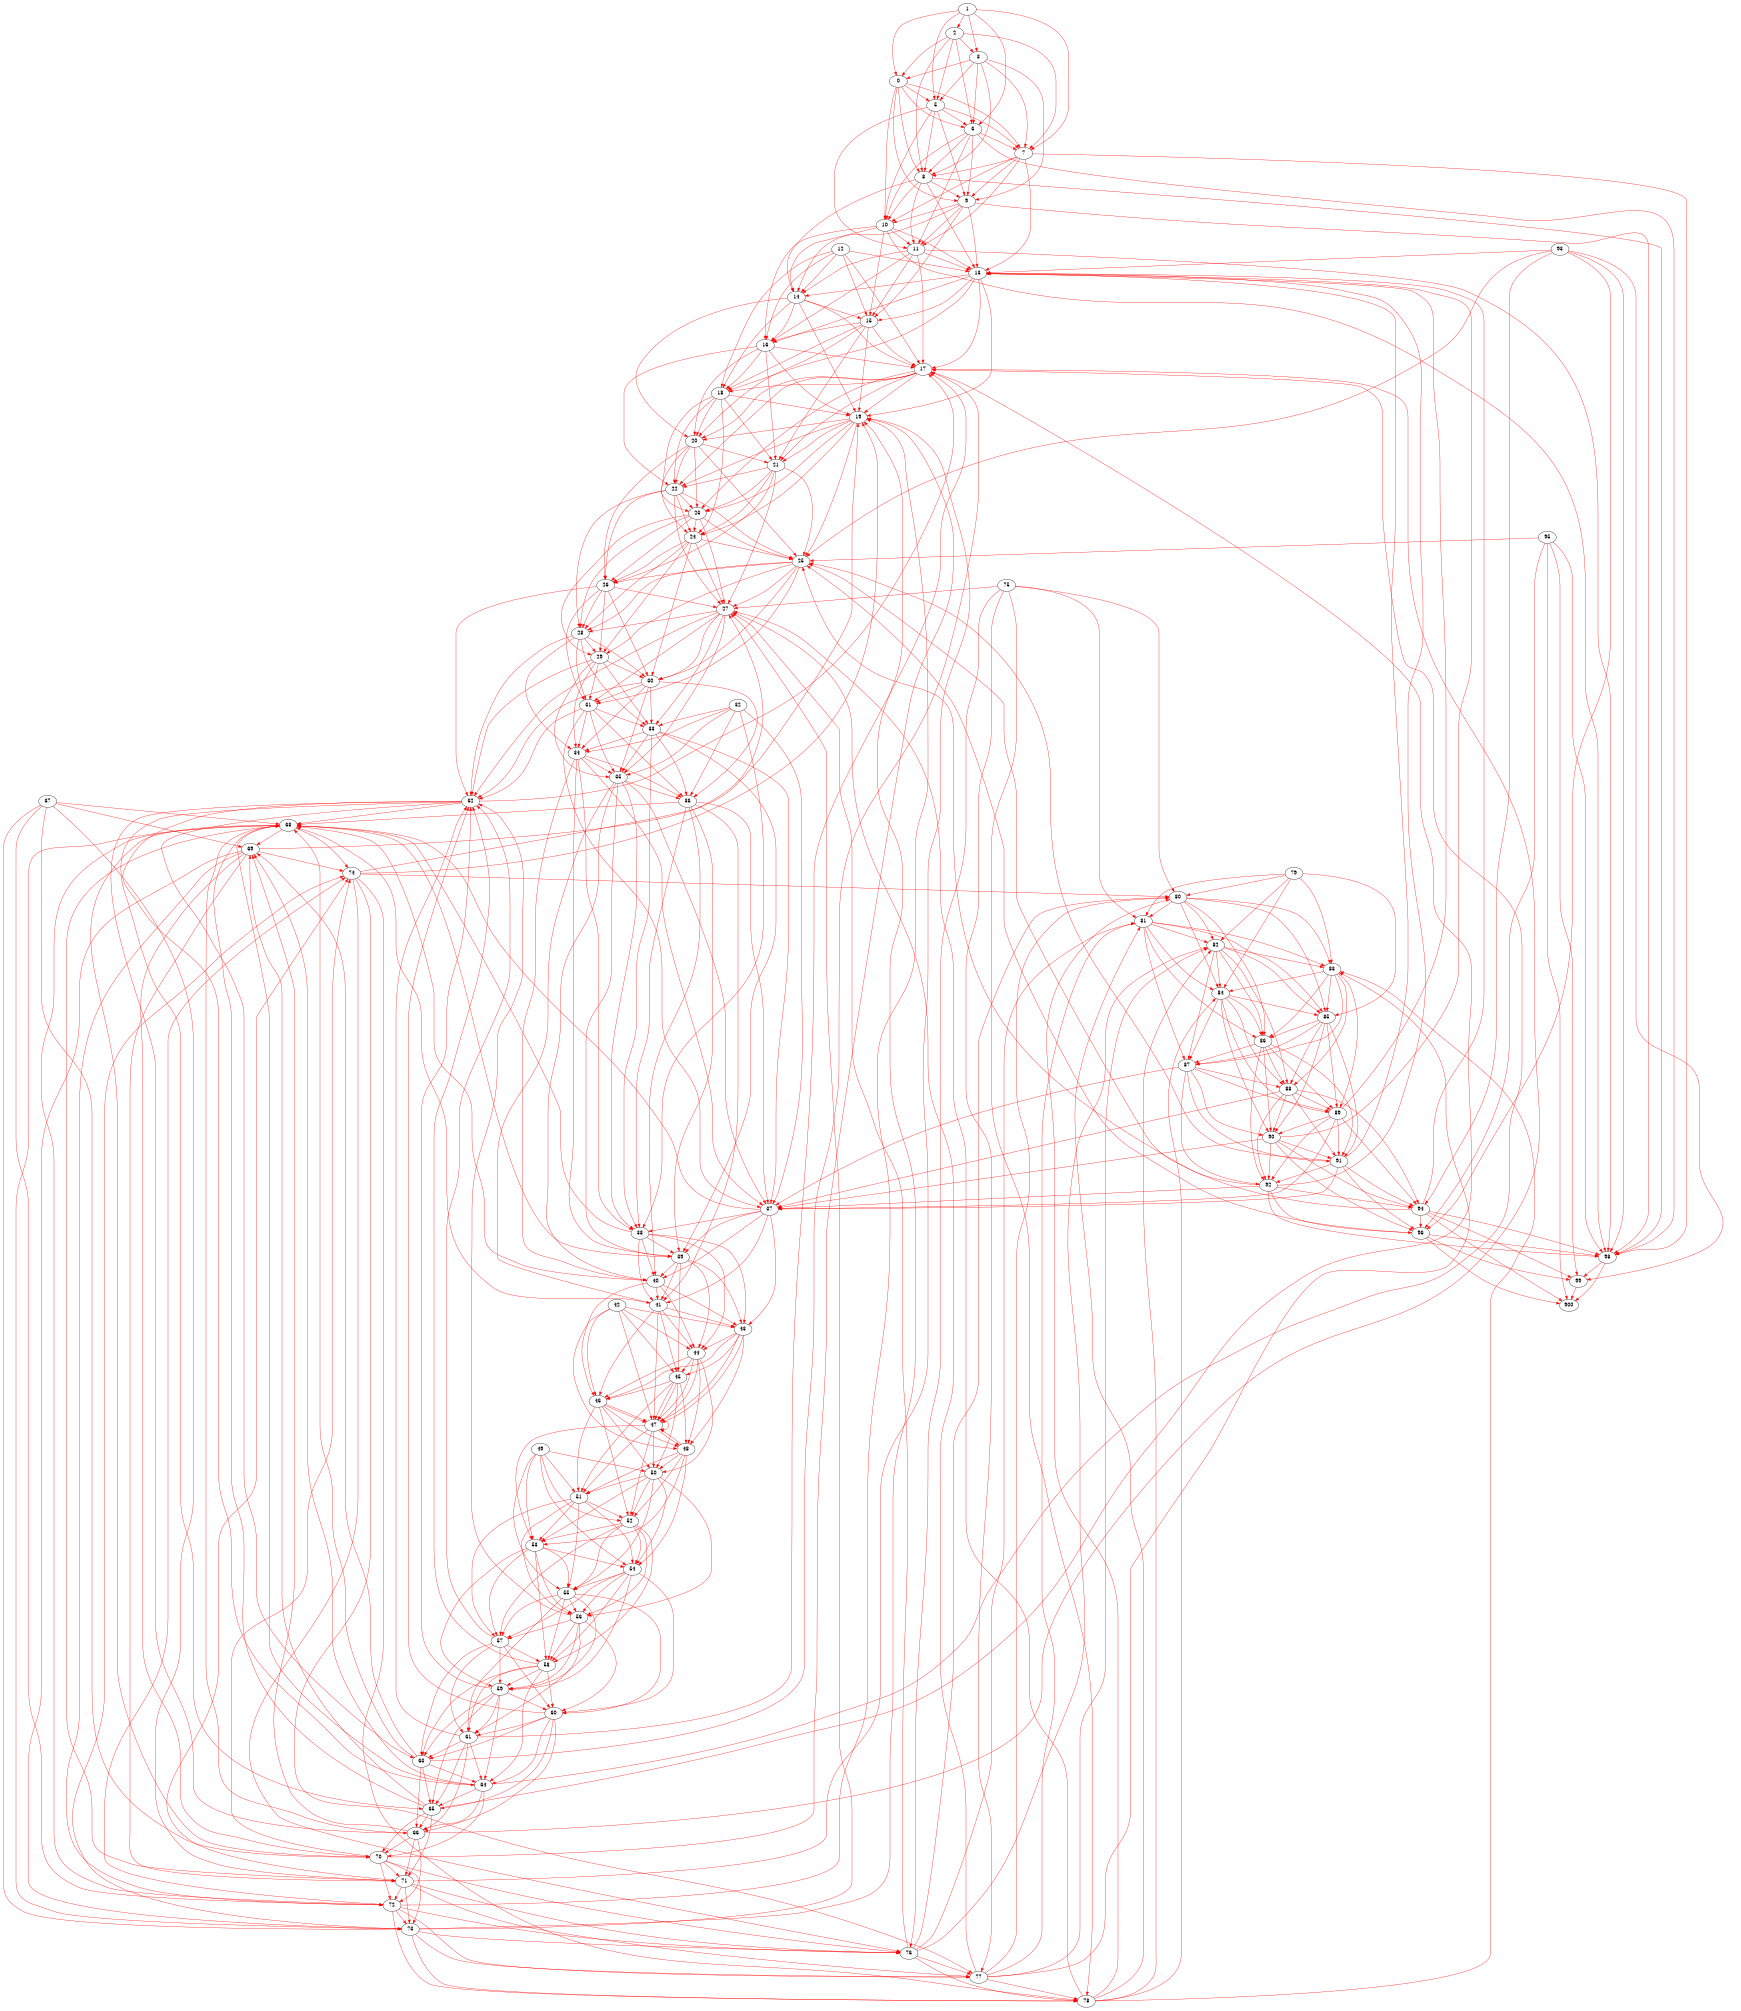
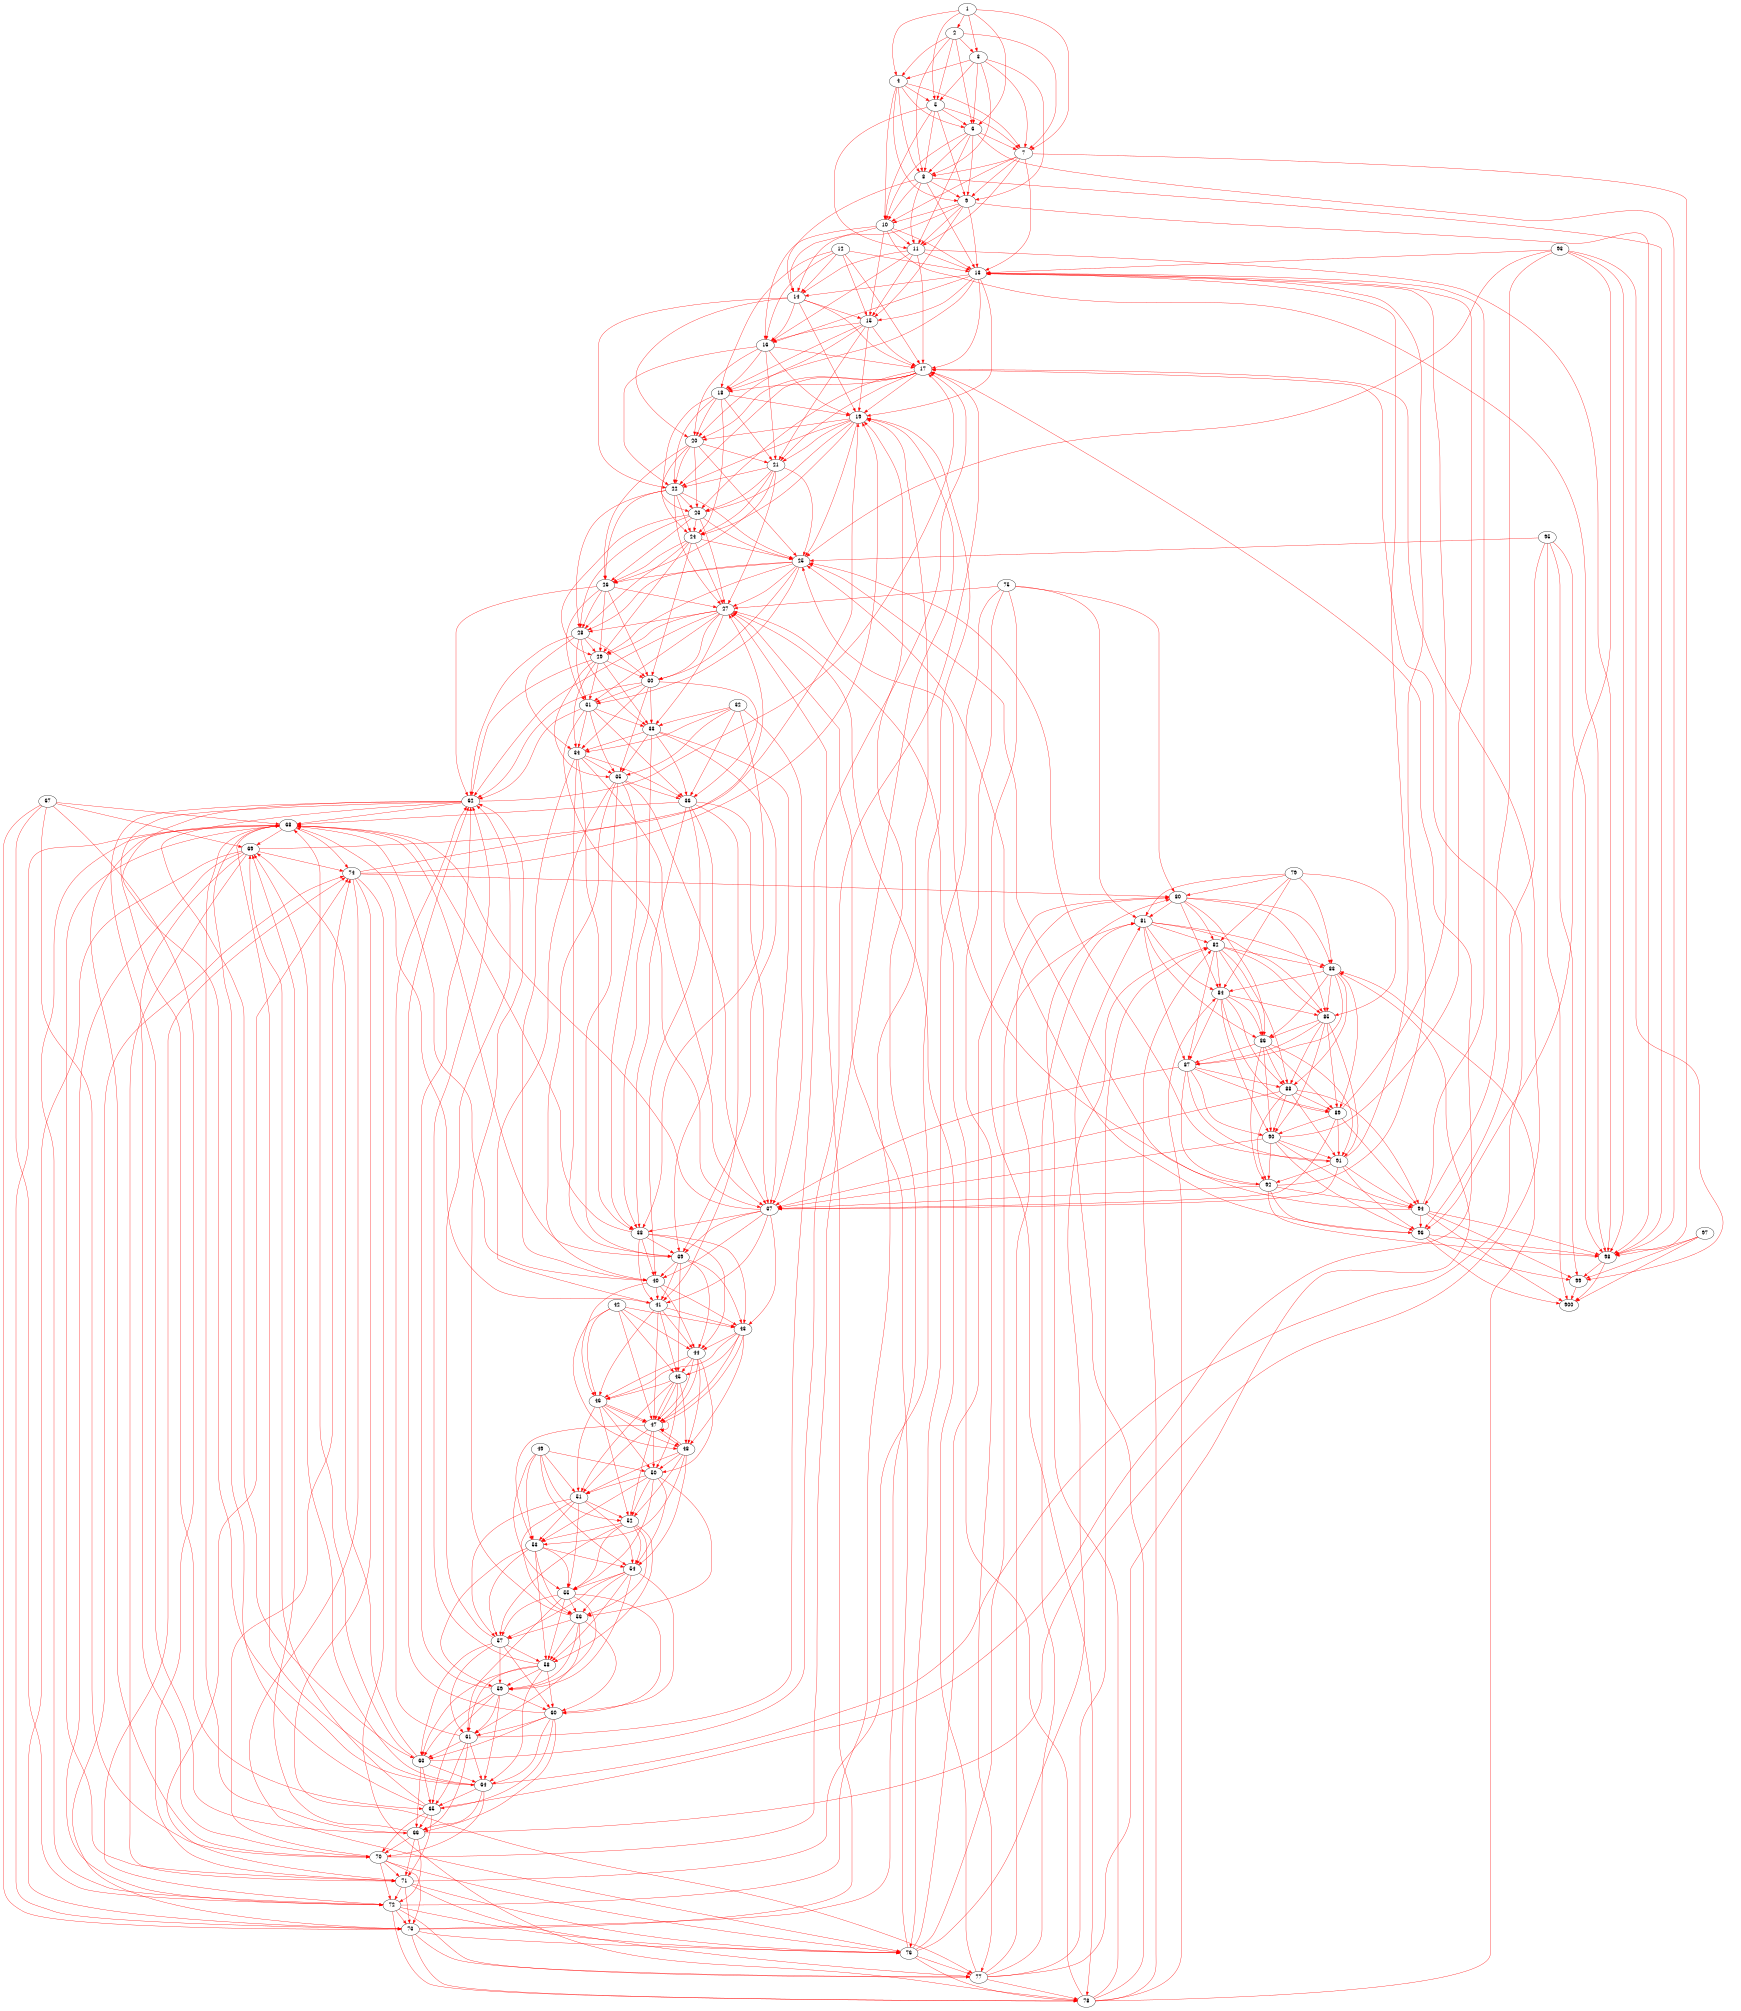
(898, 81) -> (898, 81)
(753, 340) -> (603, 336)
(688, 700) -> (661, 626)
(1299, 1144) -> none
none -> (1705, 1233)
